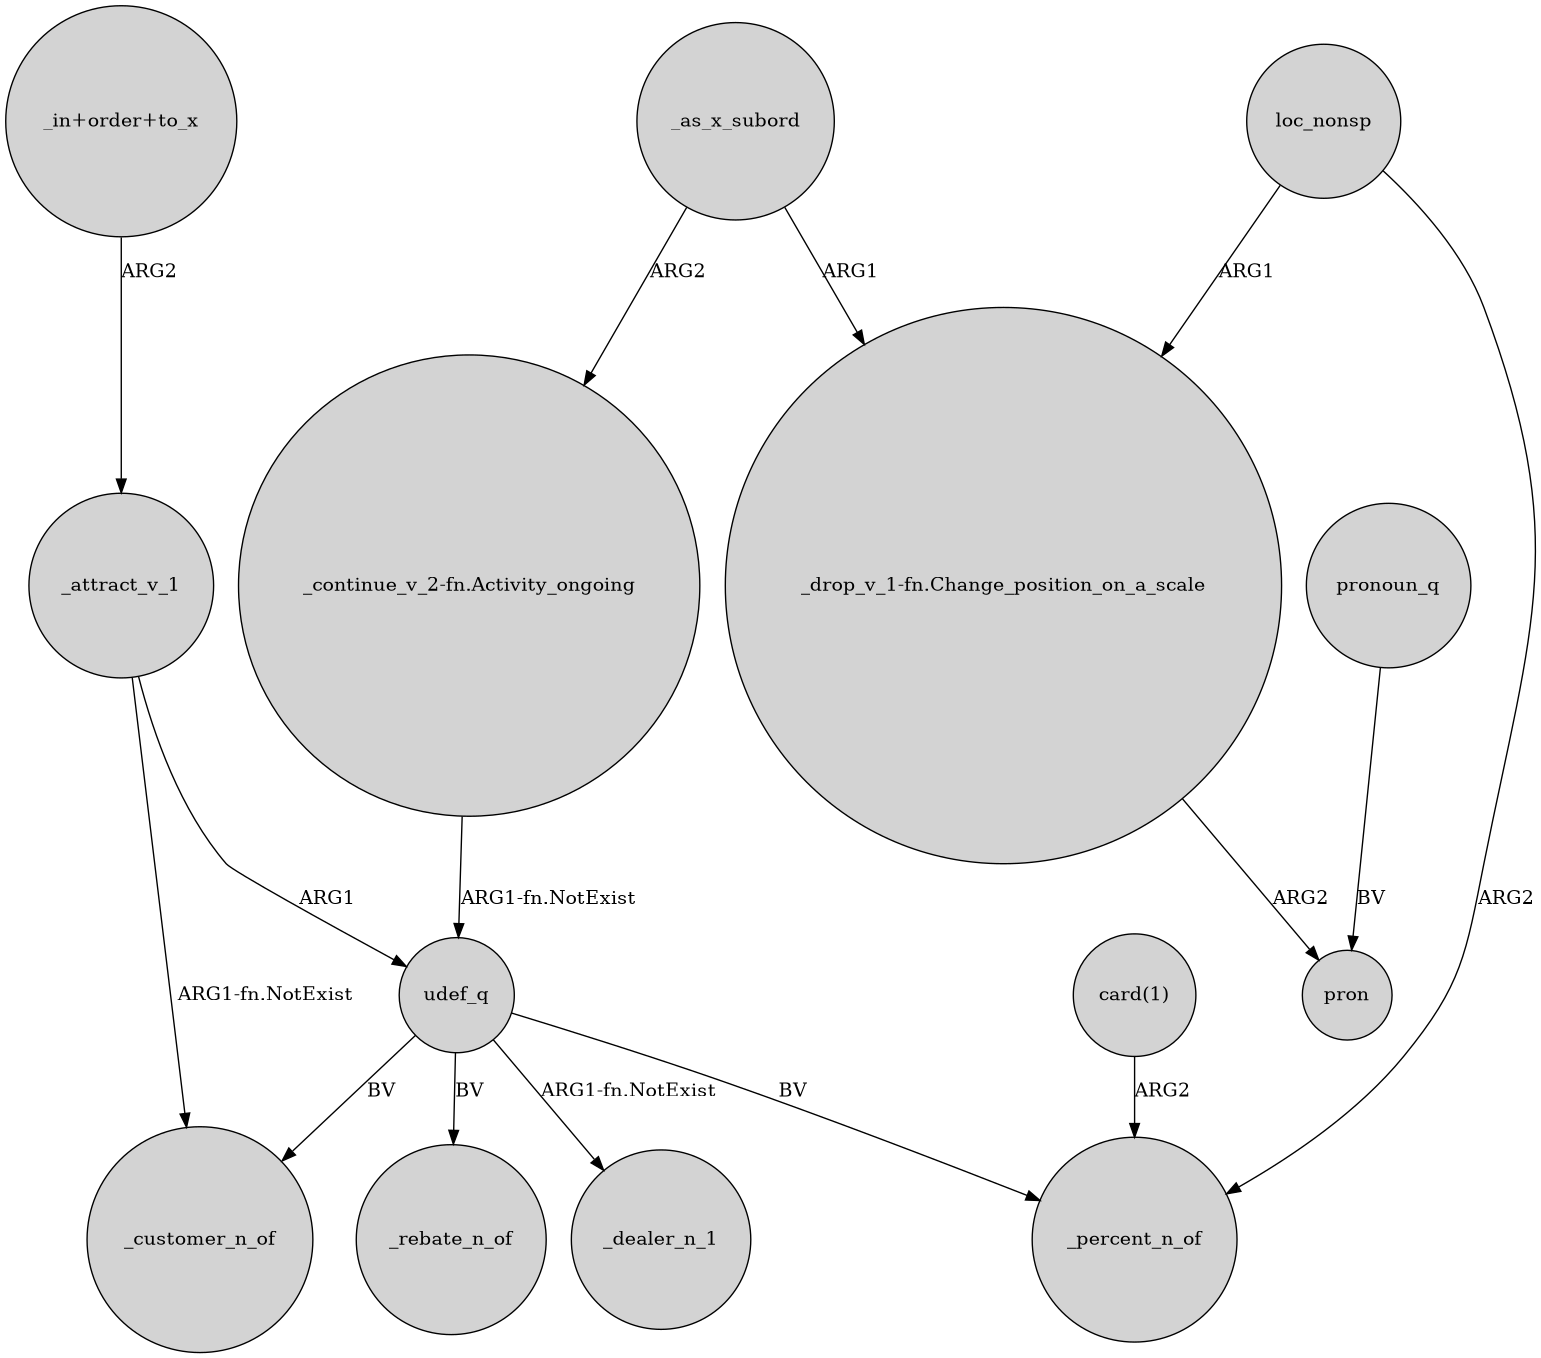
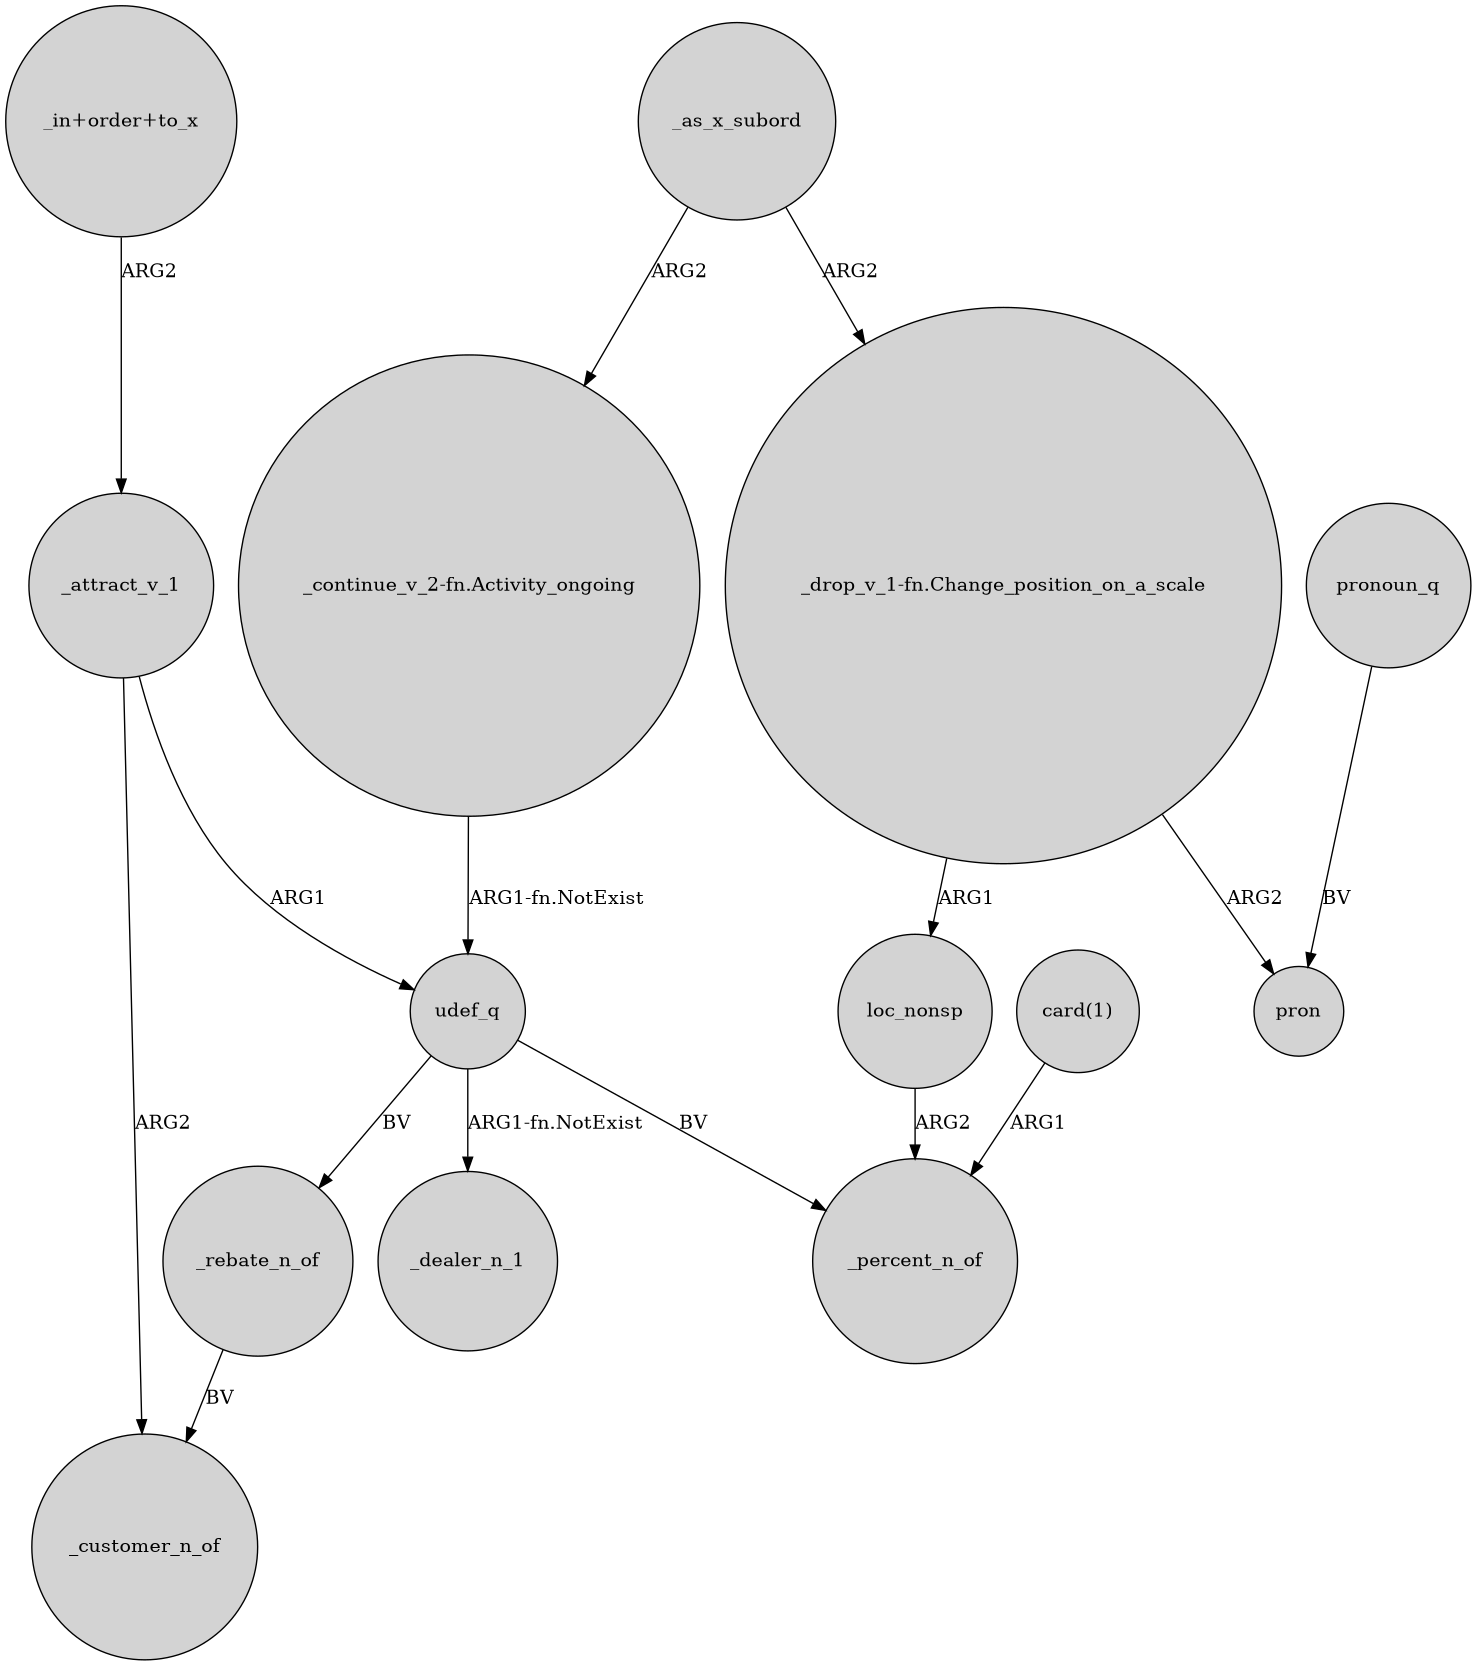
(1225, 265) -> (940, 890)
(851, 272) -> (851, 272)
(266, 995) -> (163, 1124)
(1163, 1091) -> (1039, 1124)
(354, 1093) -> (207, 1389)
